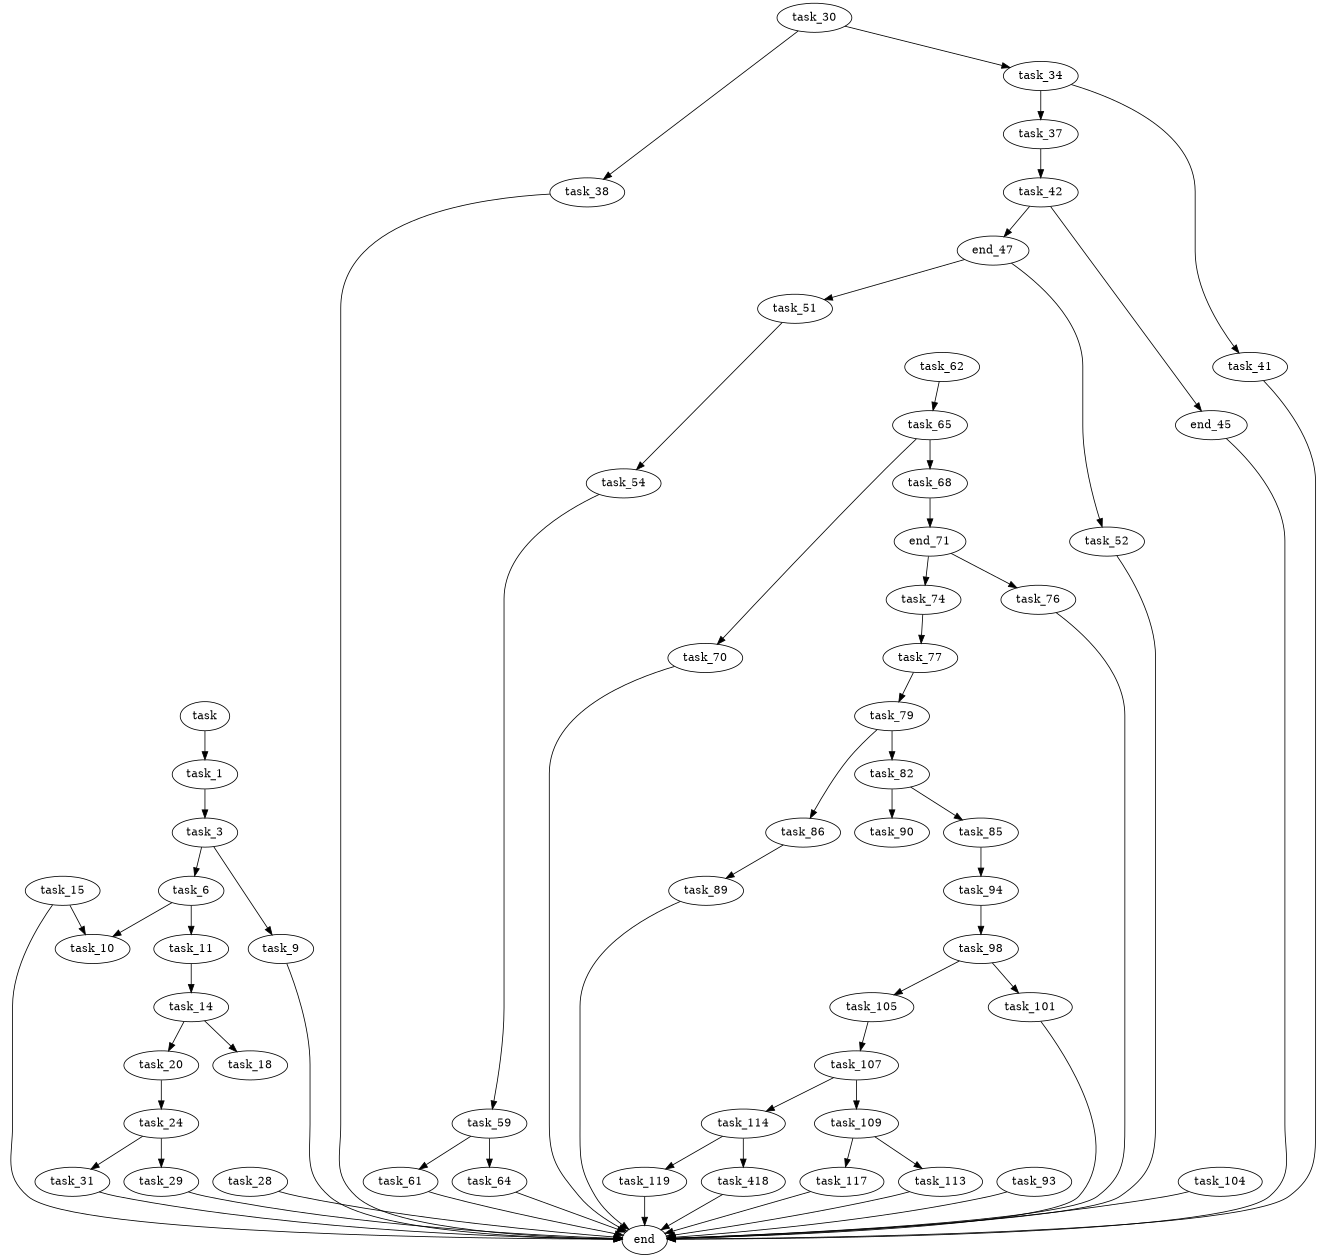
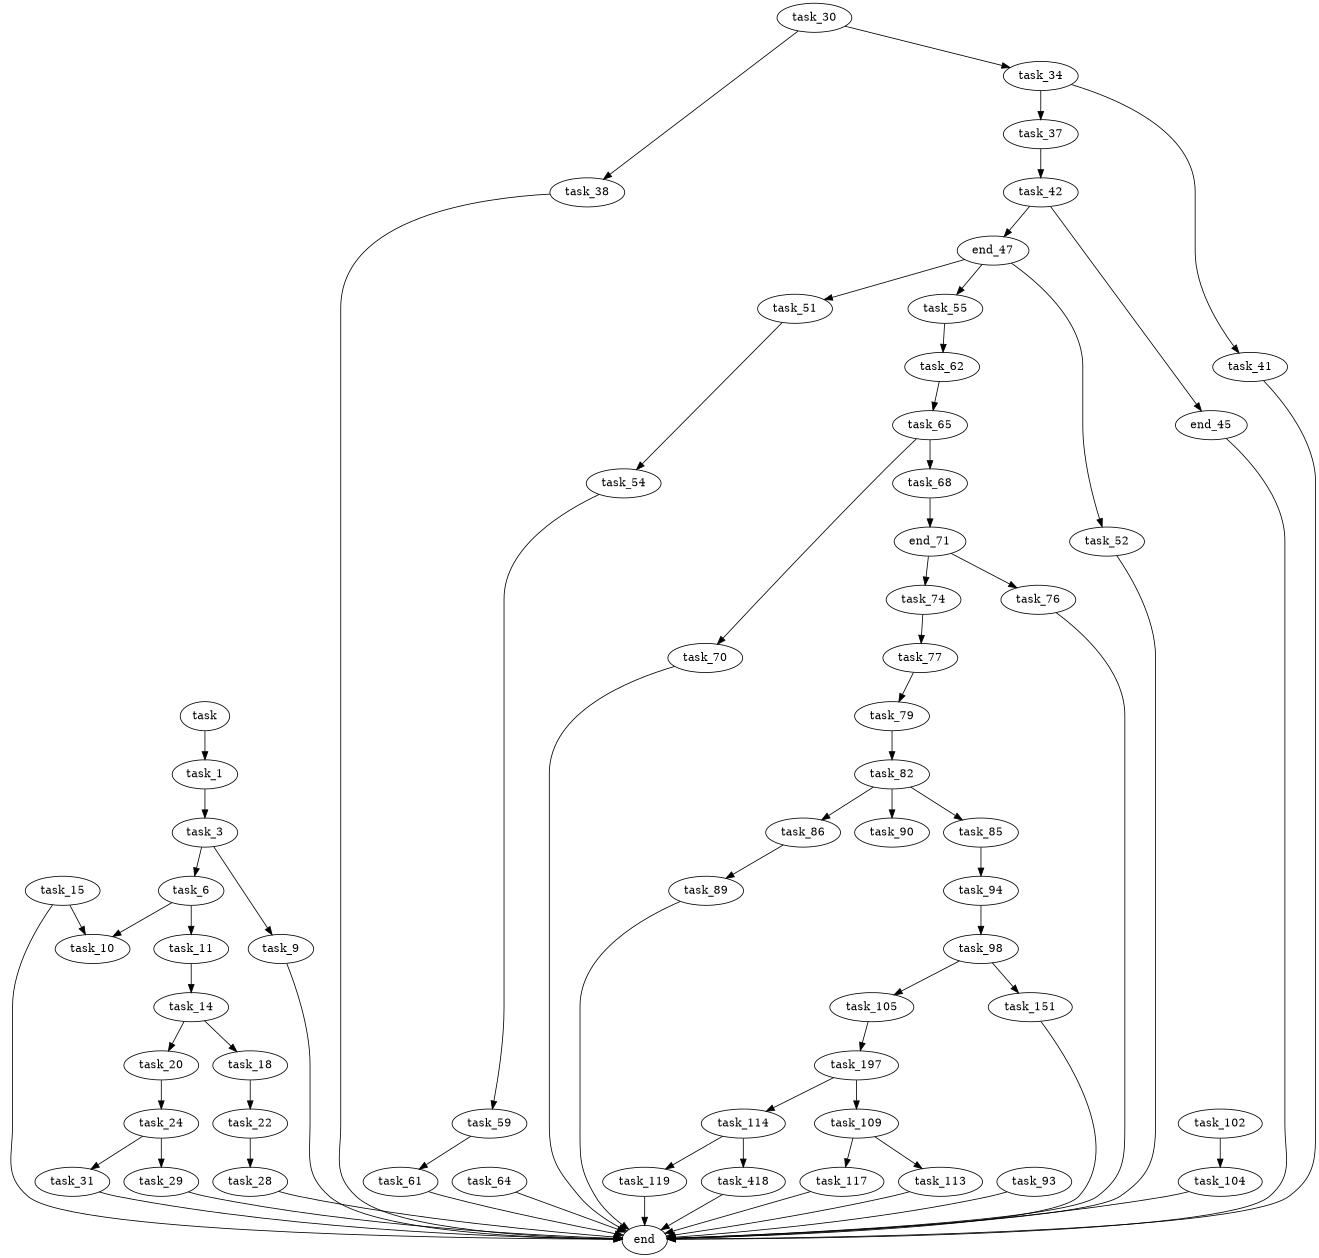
none -> (945, 309)
(842, 767) -> (851, 801)
(1030, 1007) -> (1030, 1007)
(857, 1065) -> (857, 1065)
none -> (250, 1124)
none -> (1220, 1124)
(489, 1149) -> none
